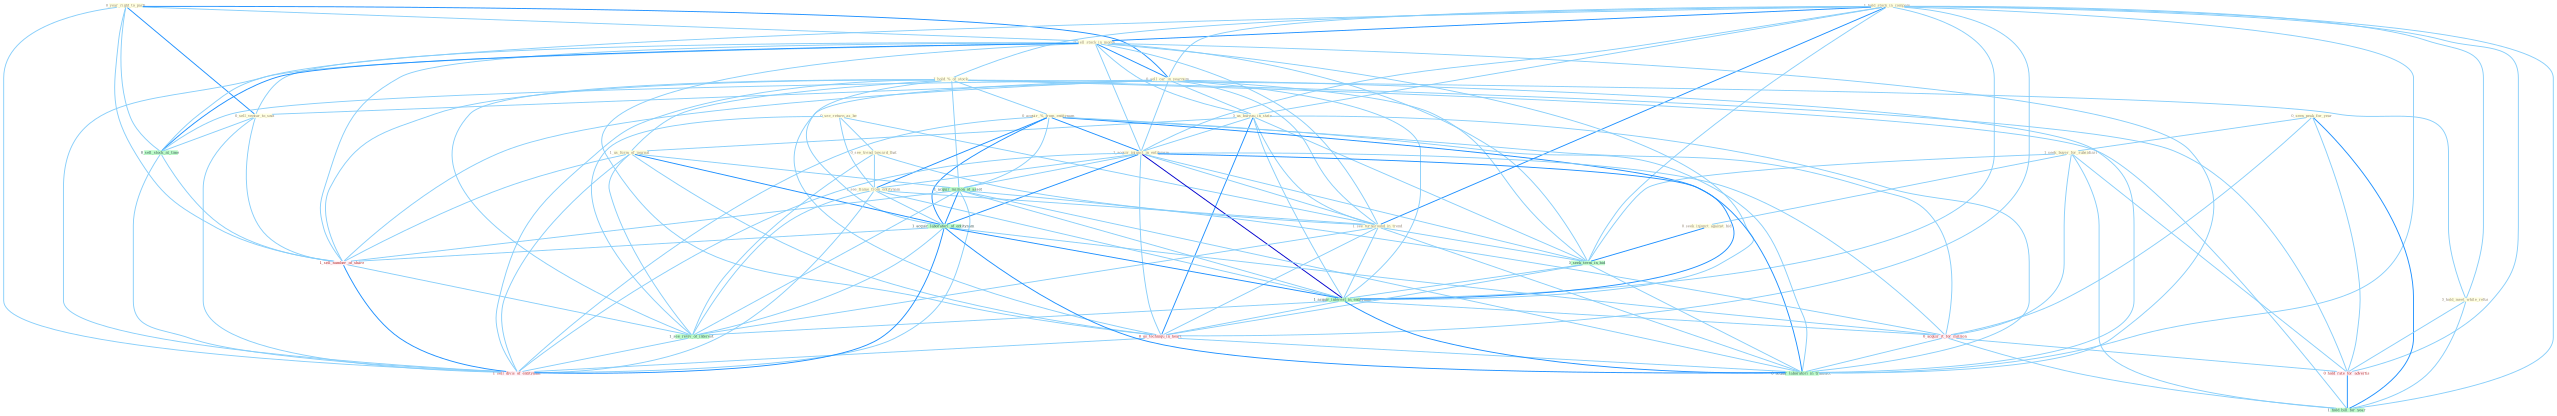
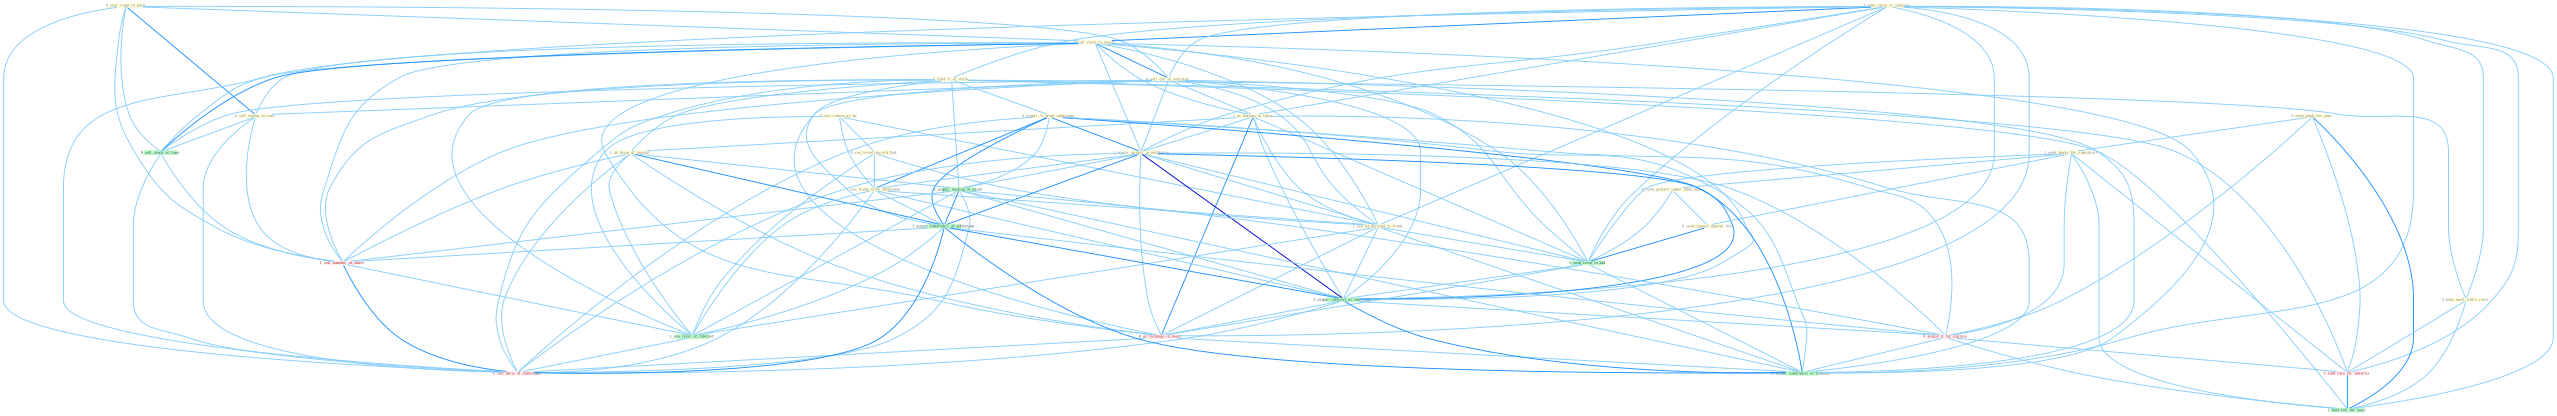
(662, 11) -> (662, 11)
(1633, 116) -> (1633, 116)
none -> (1672, 189)
(987, 320) -> (940, 362)
